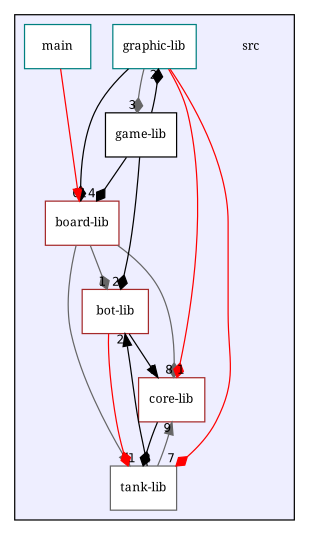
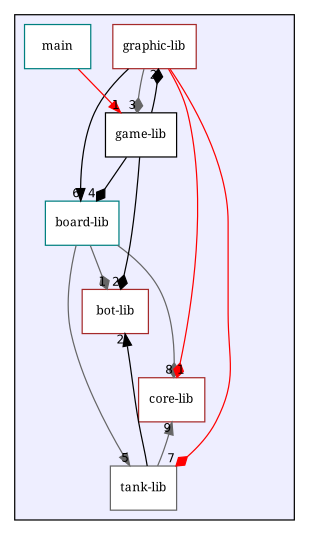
(155, 47) -> (155, 47)
(251, 47) -> none
(90, 123) -> (90, 123)
(69, 129) -> (95, 86)
(82, 223) -> (82, 223)
(140, 351) -> none
(112, 393) -> none
(152, 437) -> none
